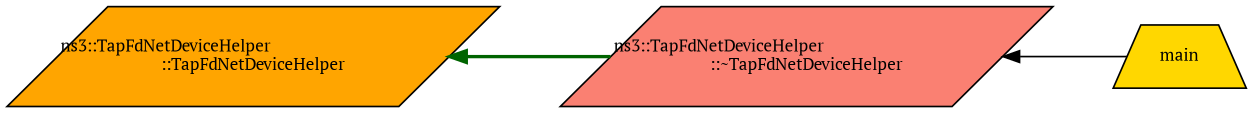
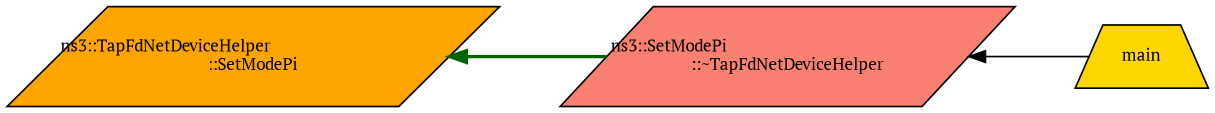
(253, 57) -> (253, 57)
(807, 57) -> (788, 57)
